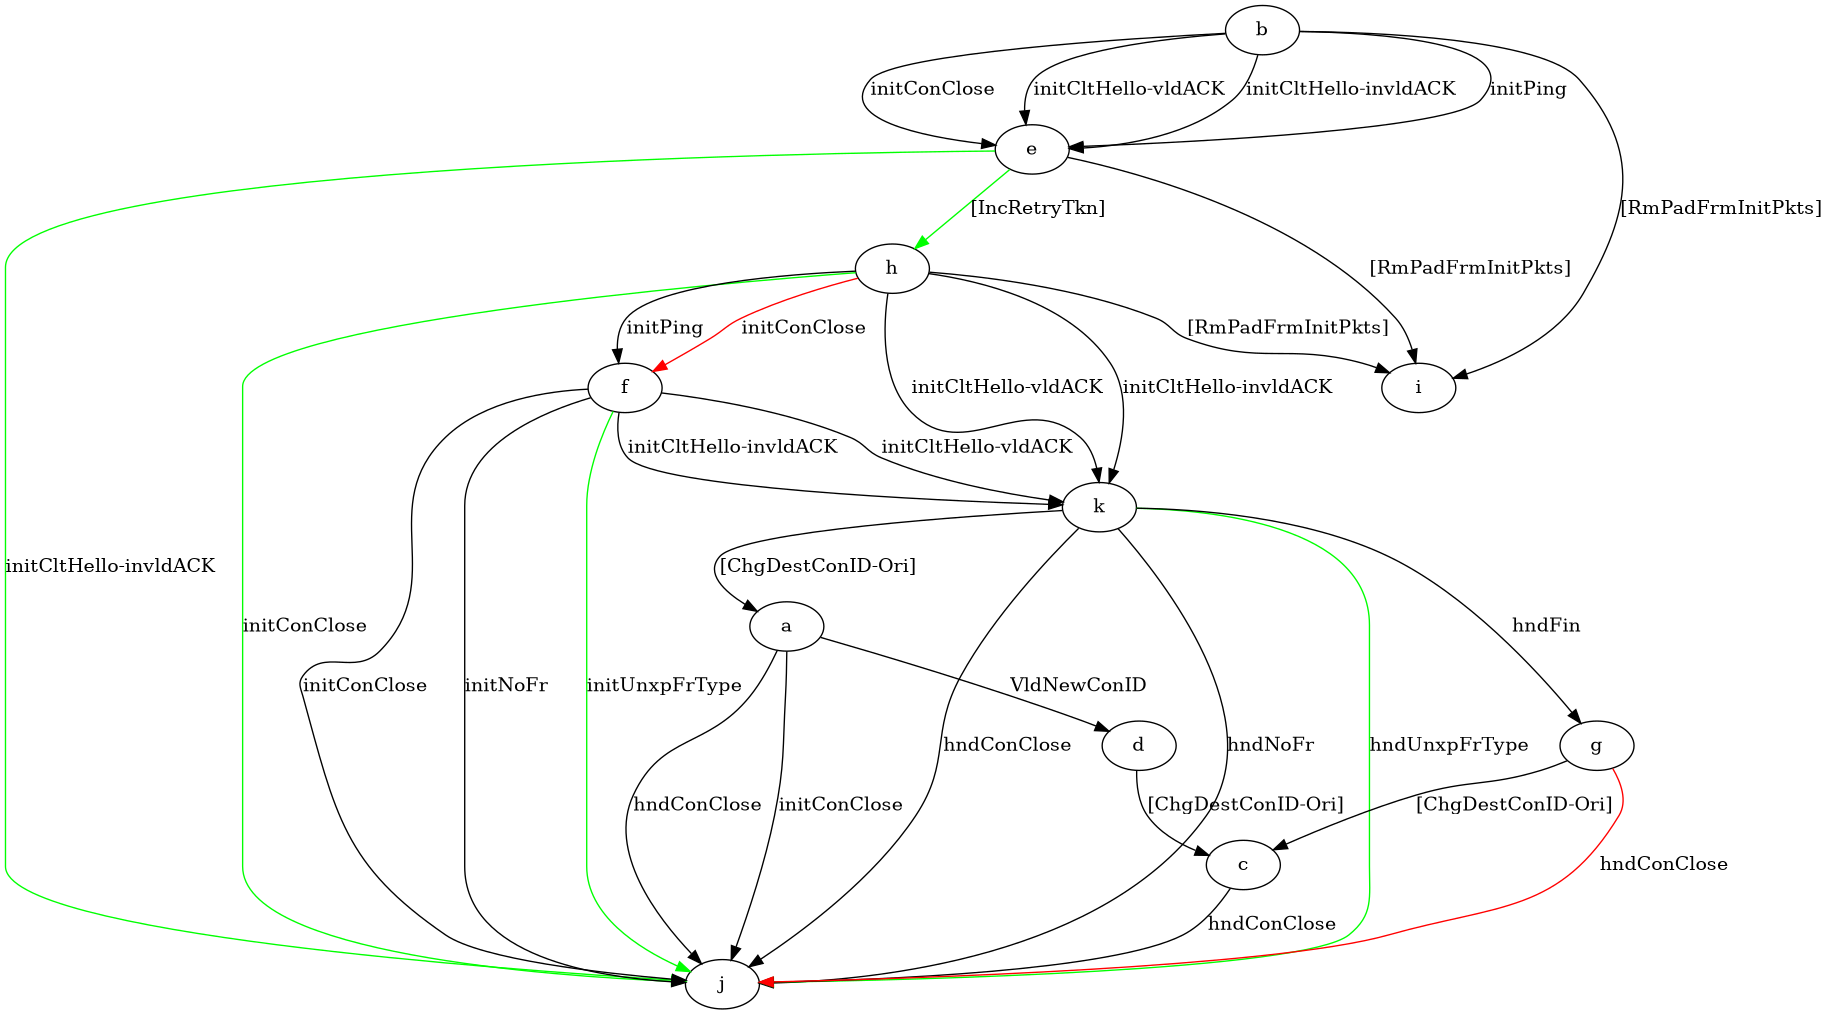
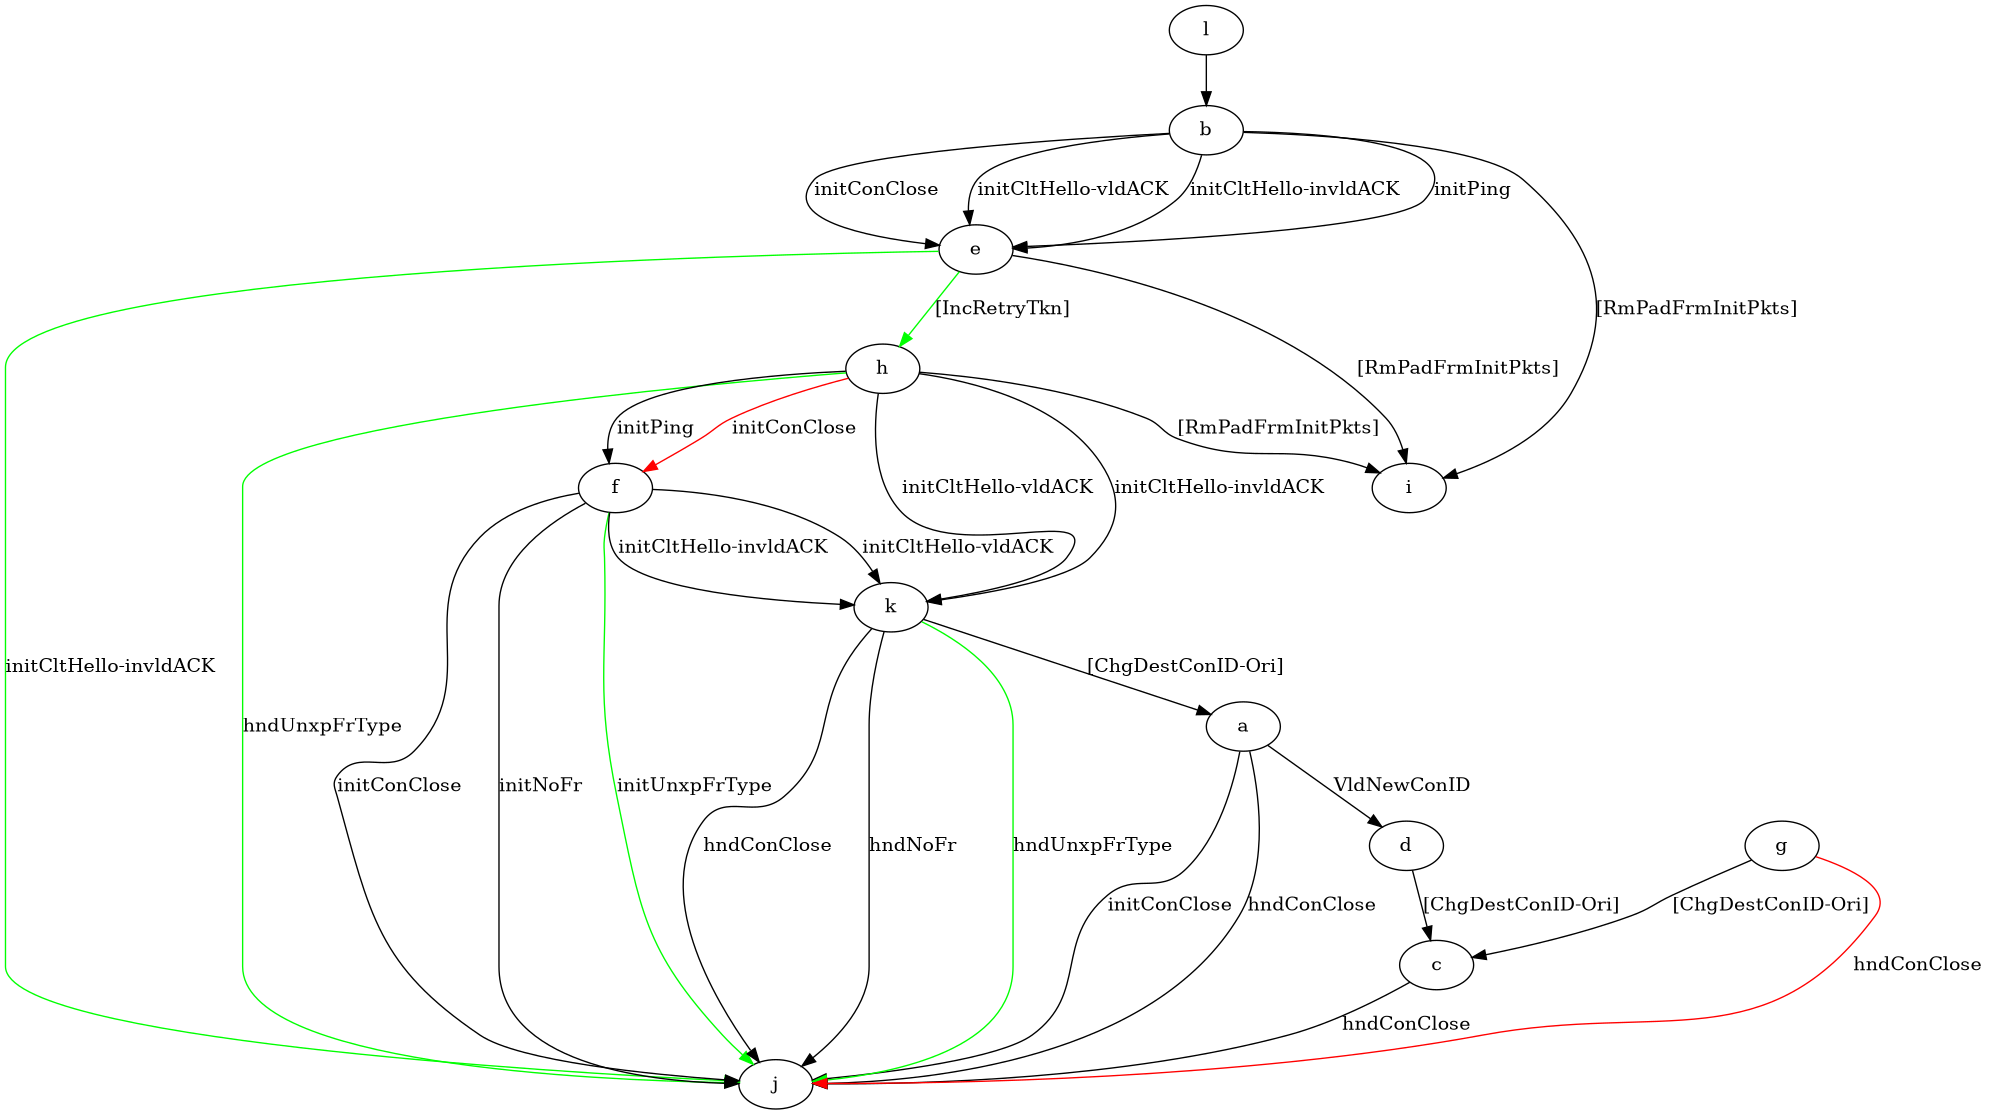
none -> (1206, 30)
(1381, 553) -> none
(308, 626) -> (326, 727)
